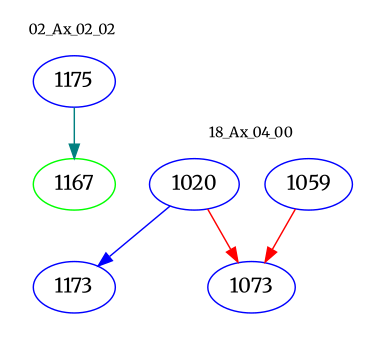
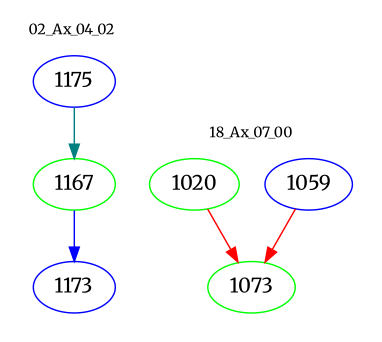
(72, 31) -> (72, 31)
(252, 134) -> (252, 134)
(194, 184) -> (194, 184)
(147, 225) -> (74, 229)
(252, 287) -> (252, 287)
